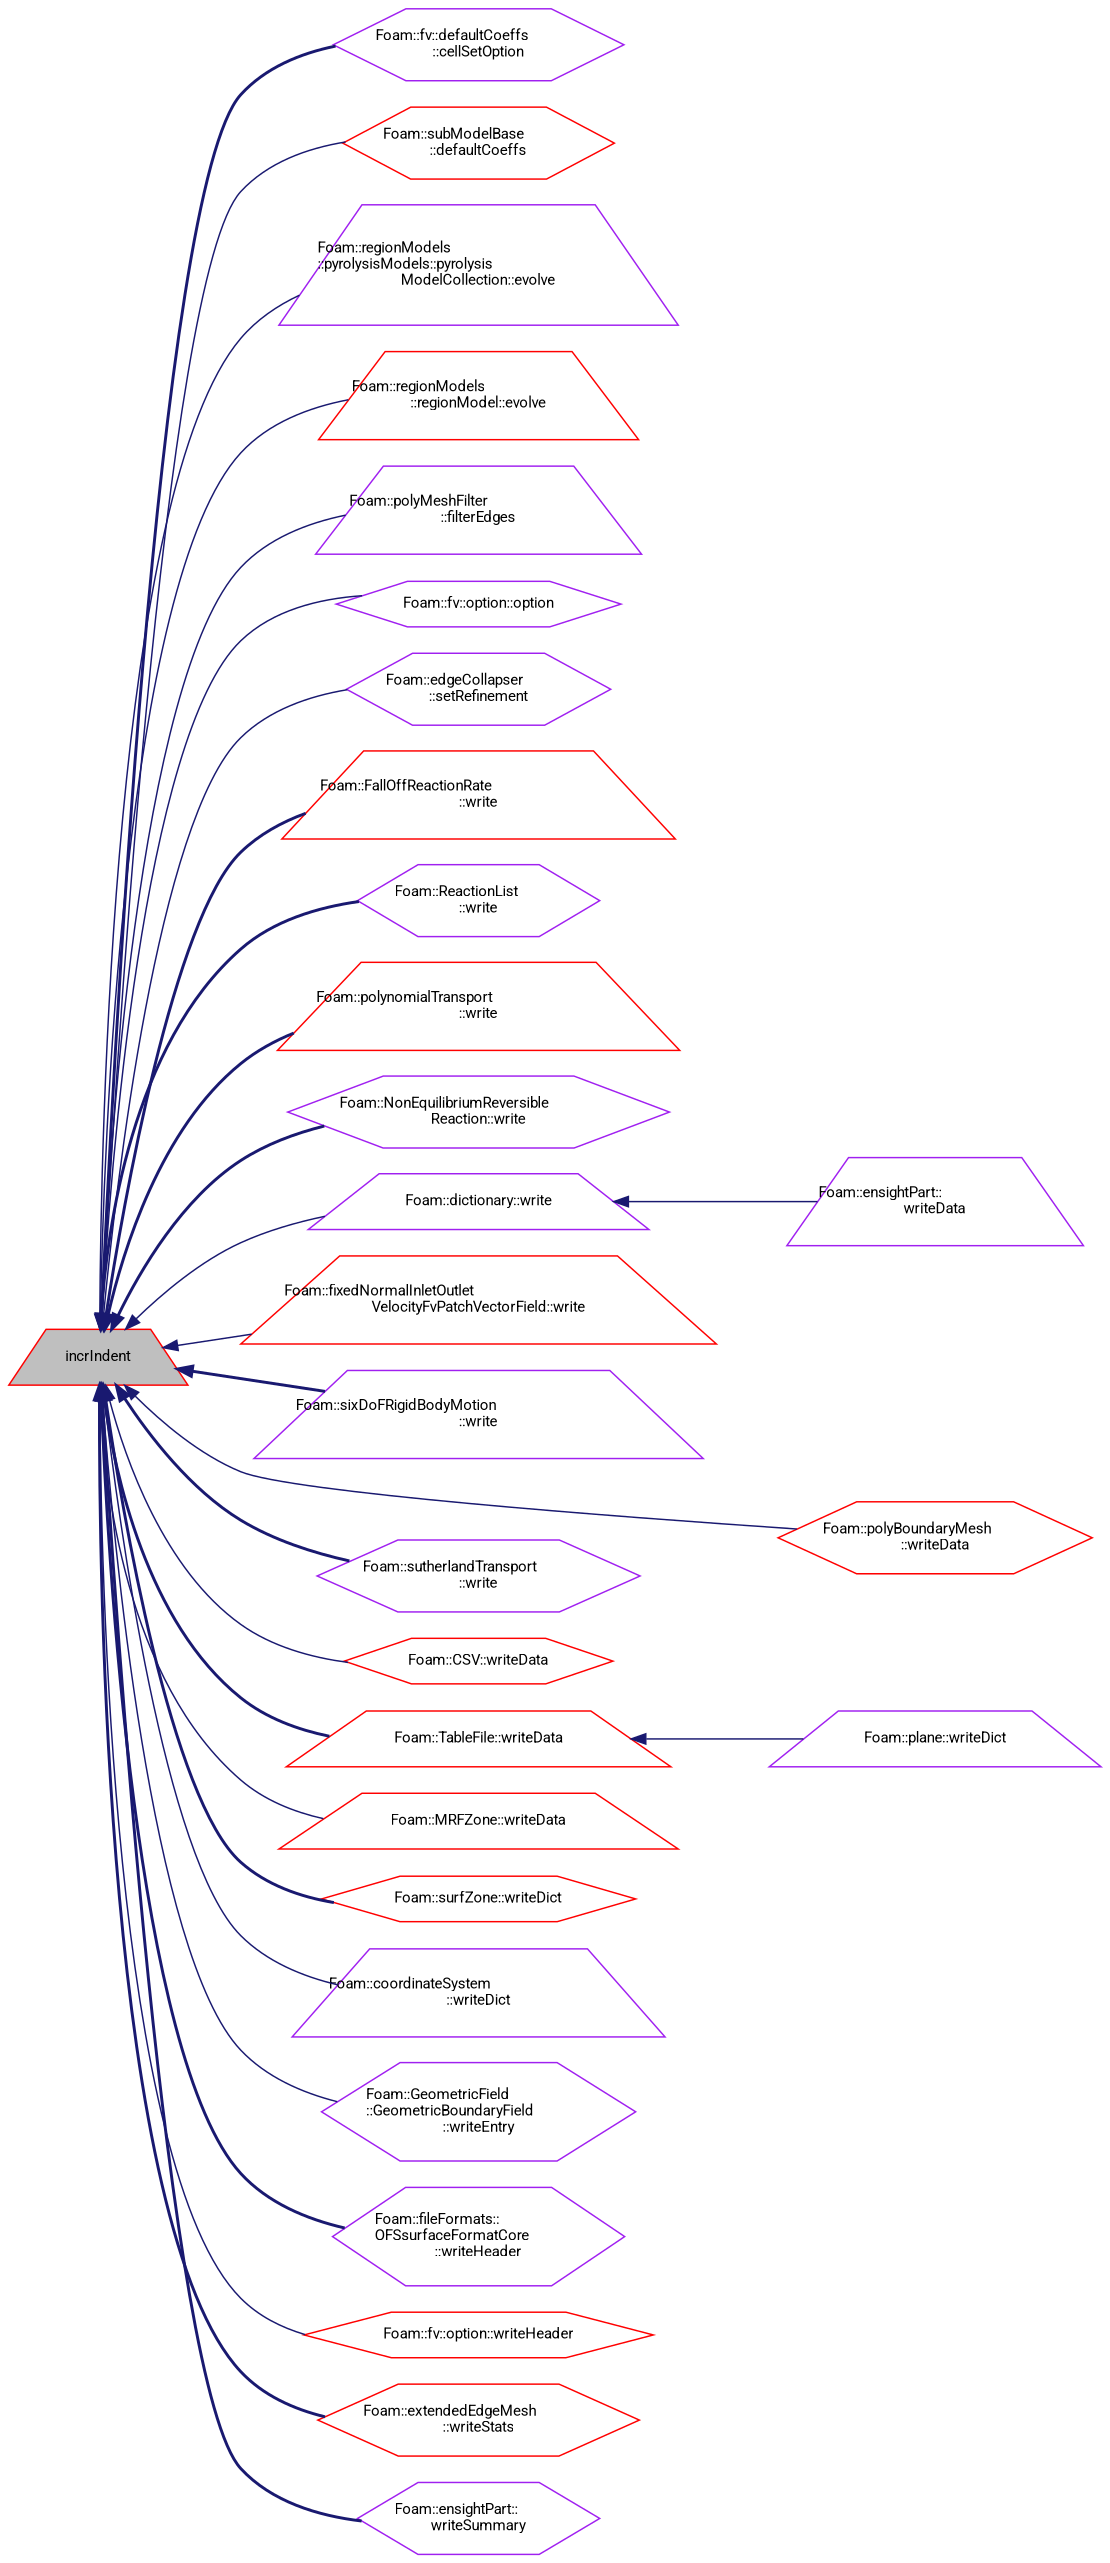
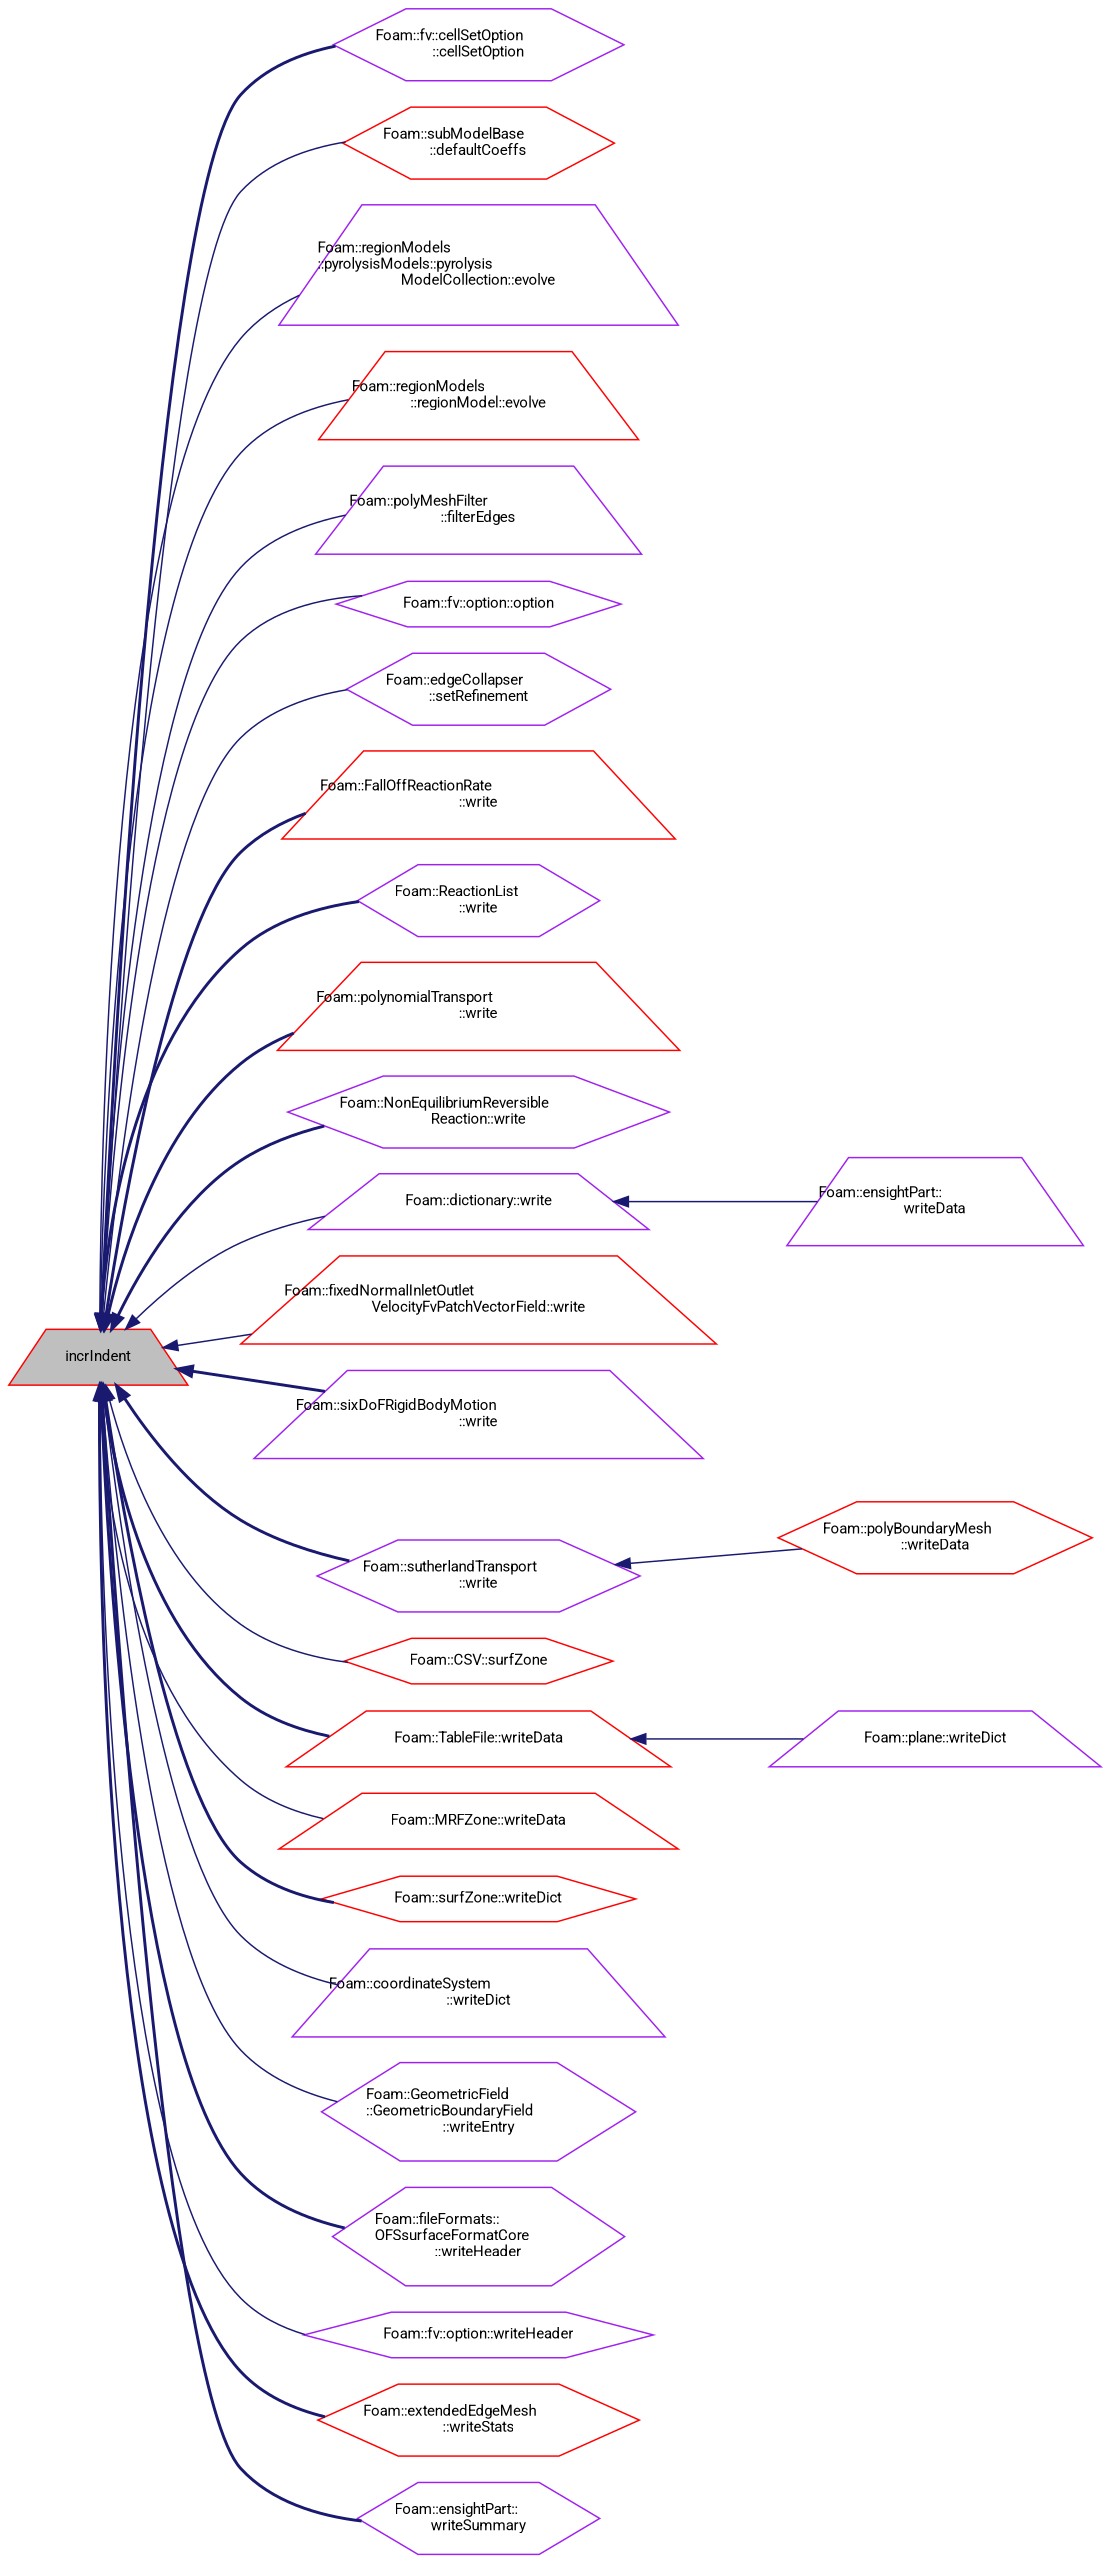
(479, 45) -> (479, 45)
(453, 1502) -> (716, 1556)
(479, 1661) -> (479, 1661)
(479, 2335) -> (479, 2335)
